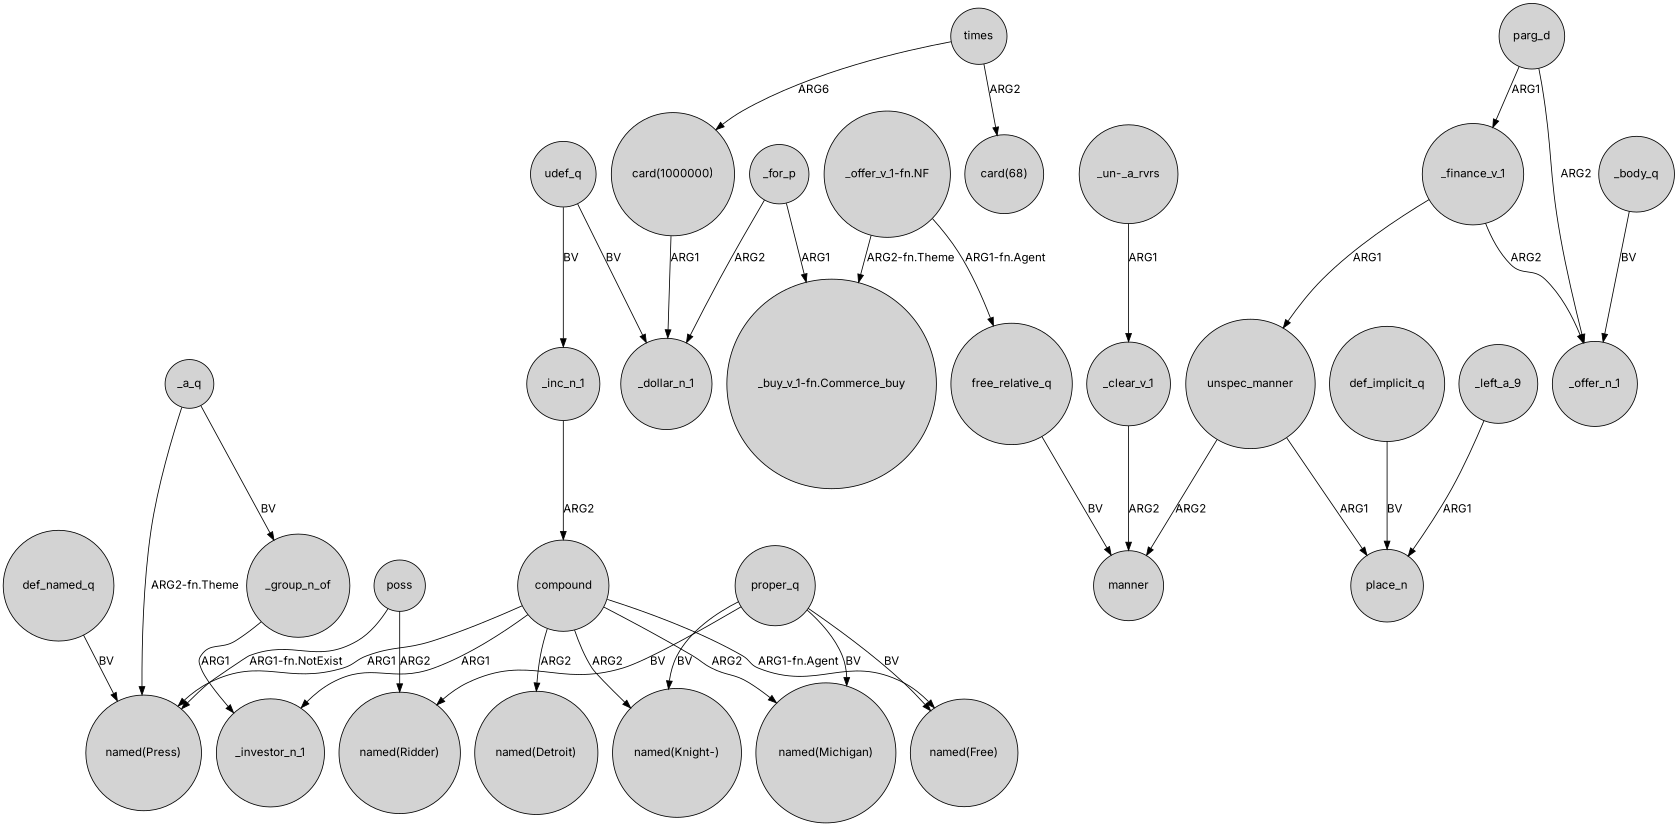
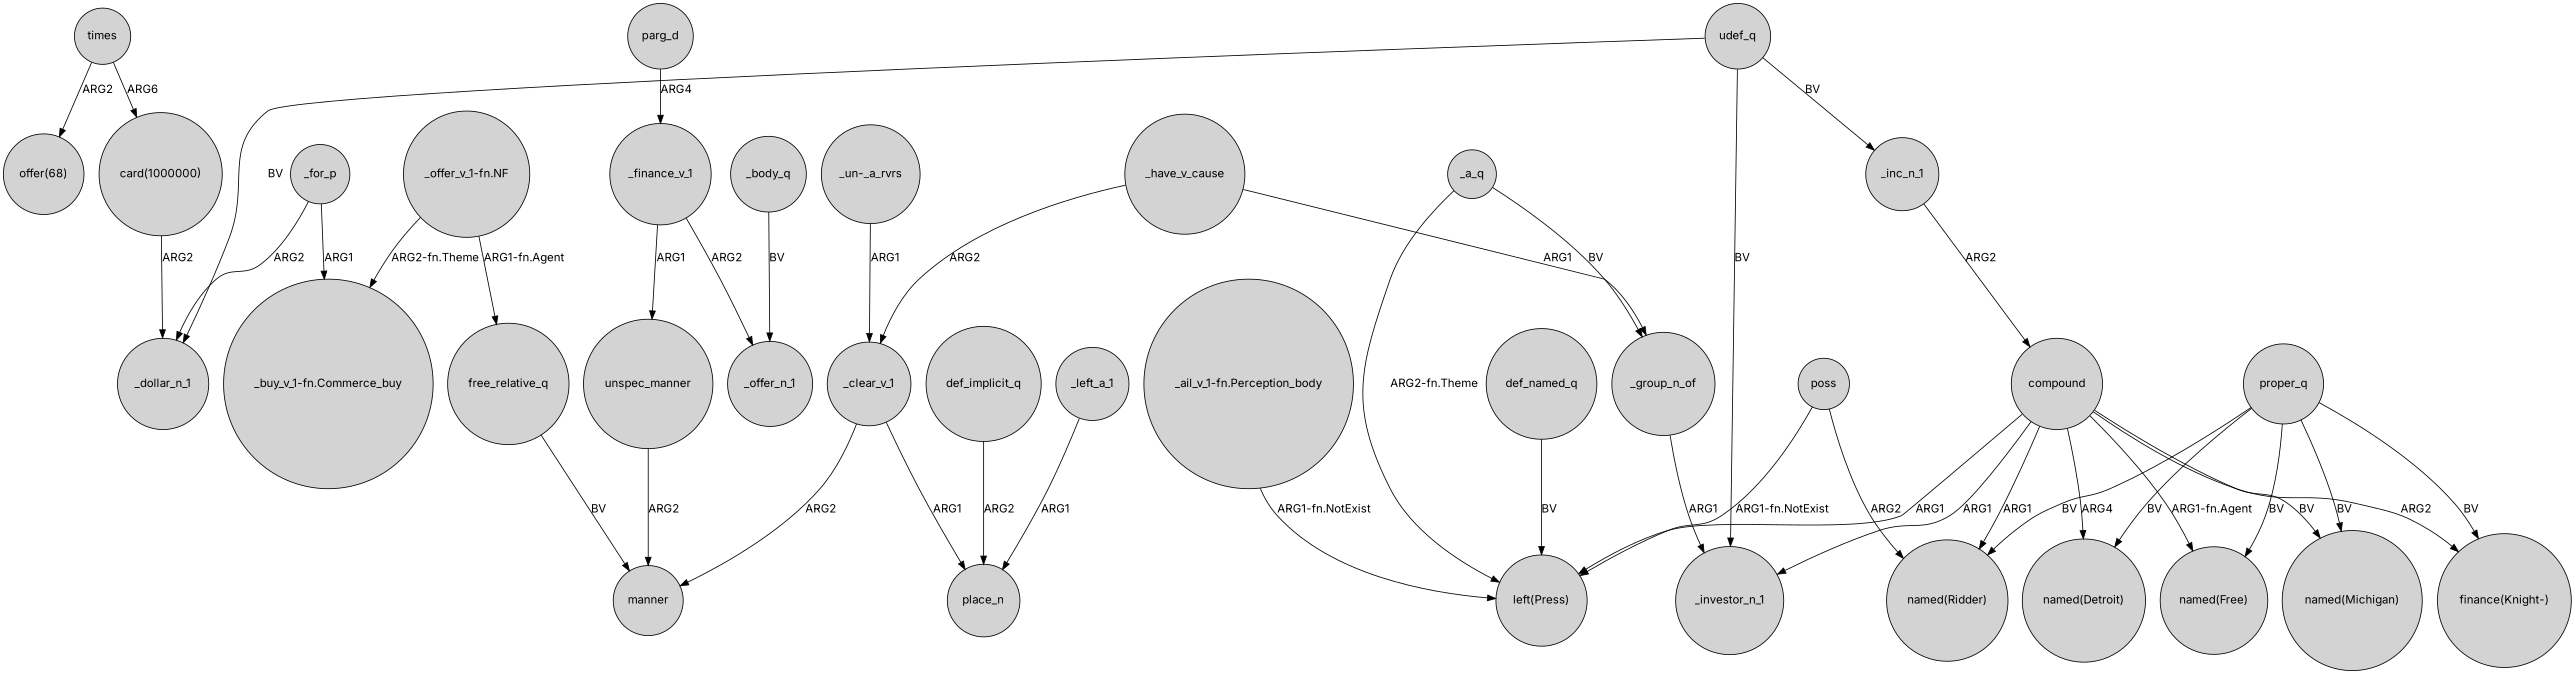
(1526, 90) -> (676, 90)
(1004, 174) -> (44, 174)
none -> (1185, 174)
(1555, 202) -> none
(685, 258) -> (178, 258)
none -> (1734, 304)
none -> (1249, 384)
(1498, 384) -> (1092, 384)
none -> (2177, 472)
none -> (2013, 485)
(1325, 493) -> (922, 493)
(1395, 510) -> (999, 510)
(556, 662) -> (2097, 510)
(727, 662) -> (2307, 510)
(144, 753) -> (1542, 601)
(677, 753) -> (2504, 601)
